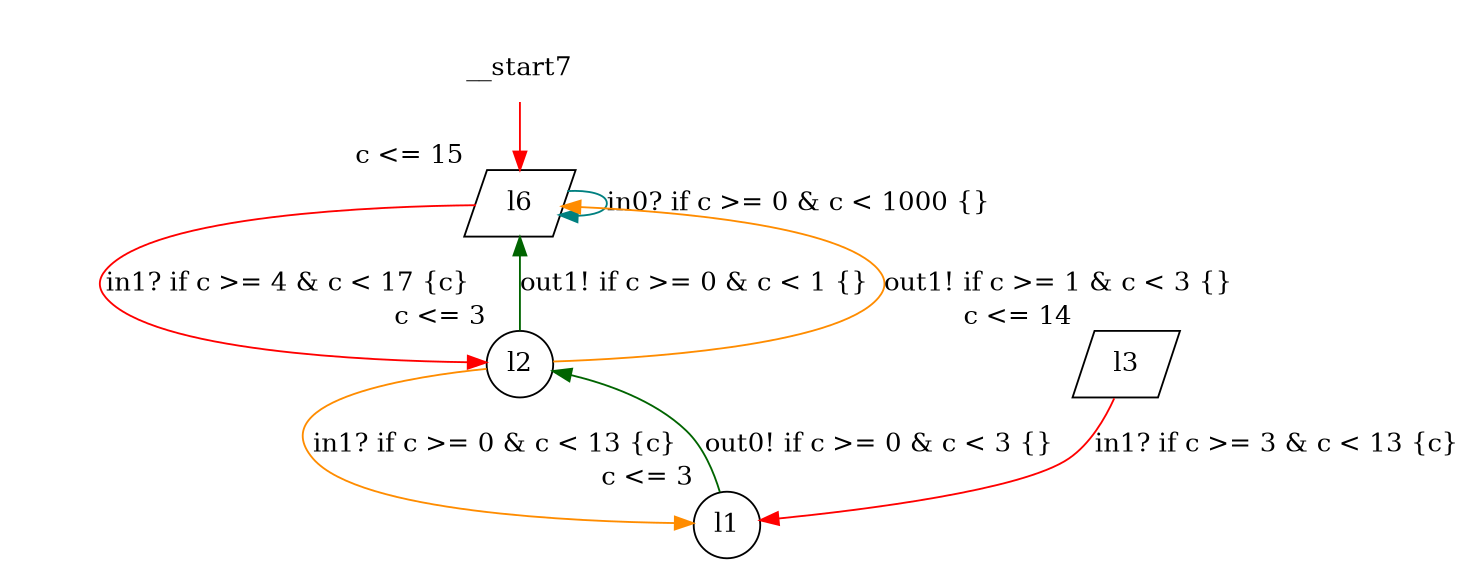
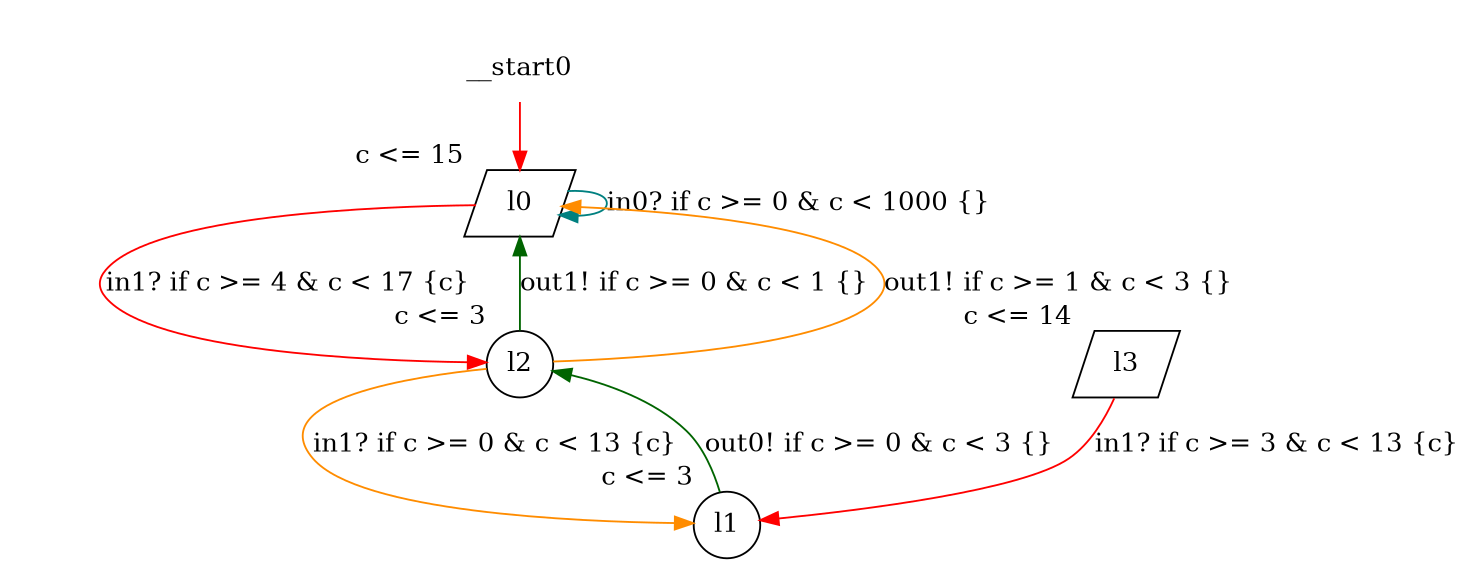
(520, 68) -> (520, 68)
(520, 203) -> (520, 203)
